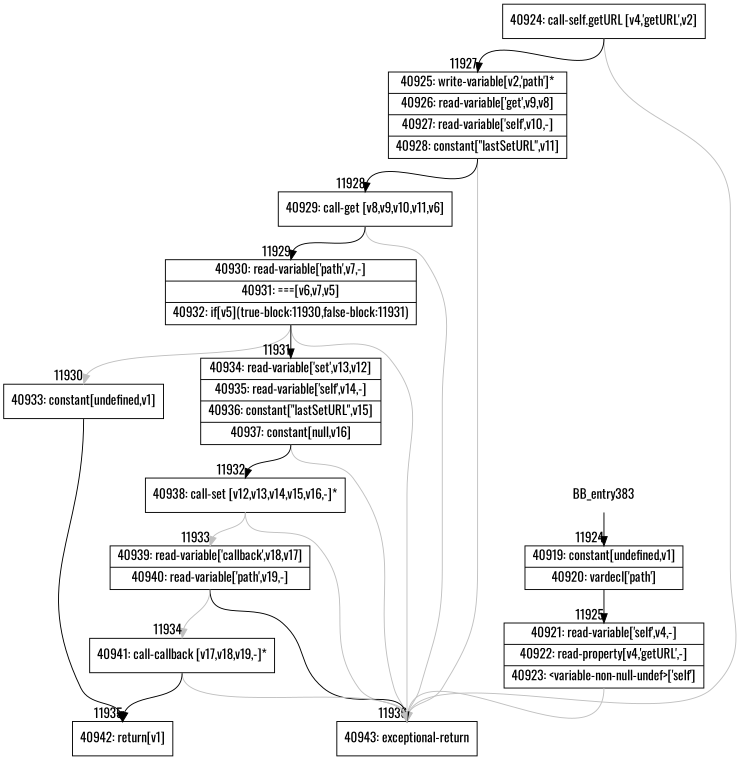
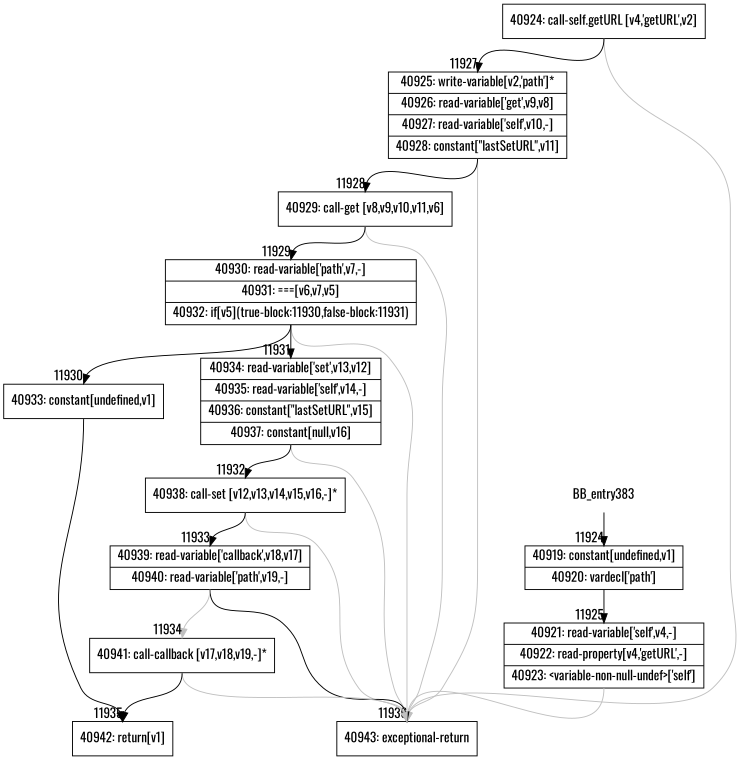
(192, 354) -> (192, 354)
(232, 528) -> (232, 528)
